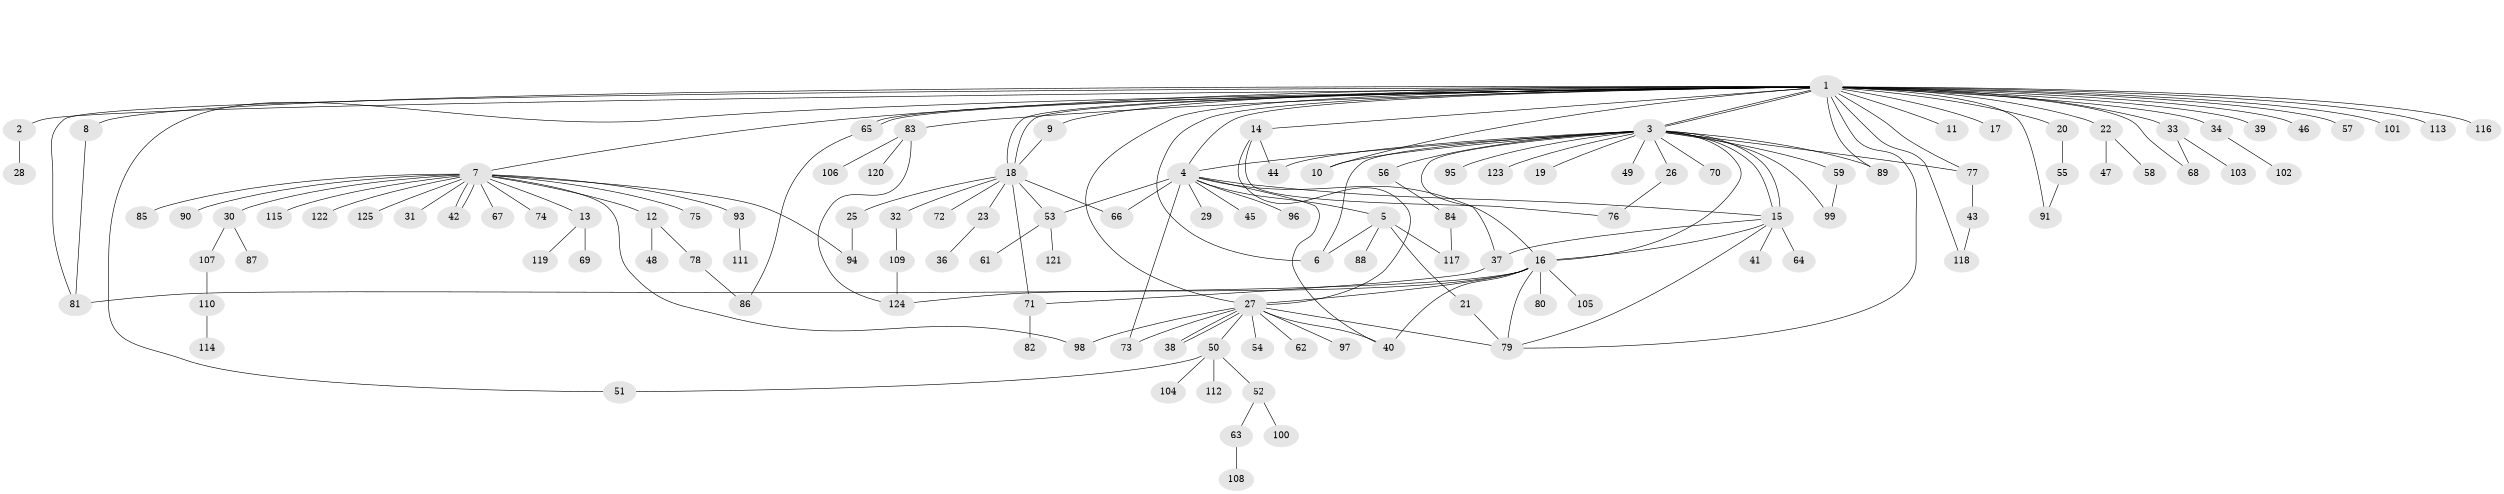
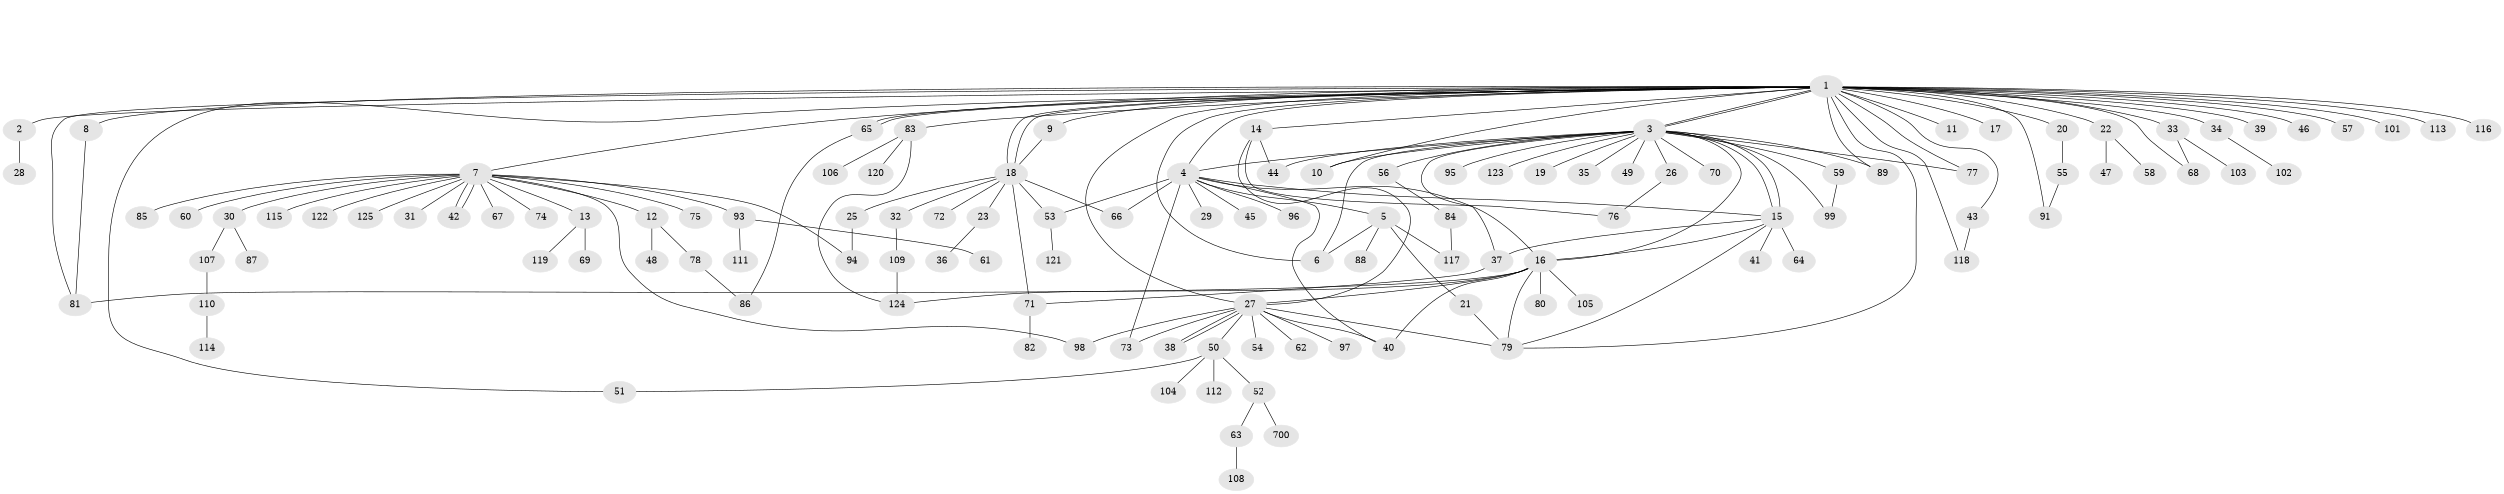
none -> (1584, 174)
(1973, 196) -> (1938, 145)
(186, 218) -> (186, 218)
(1017, 240) -> (865, 235)
(1281, 436) -> (1281, 436)
